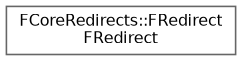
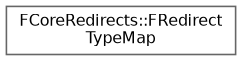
(121, 30) -> (121, 30)
